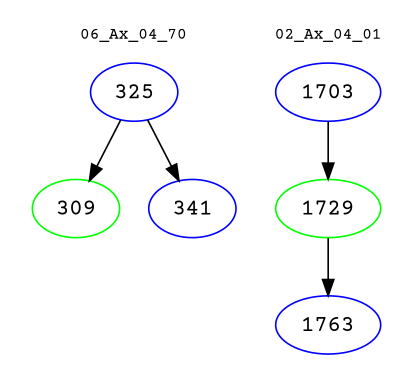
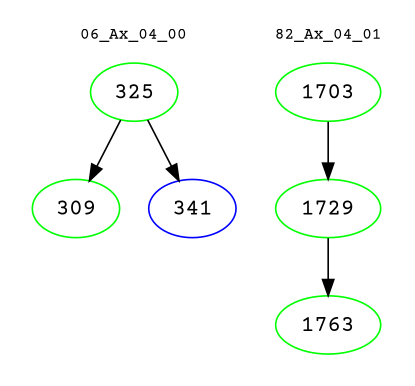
(134, 35) -> (134, 35)
(329, 35) -> (329, 35)
(134, 92) -> (134, 92)
(328, 92) -> (328, 92)
(328, 325) -> (328, 325)
